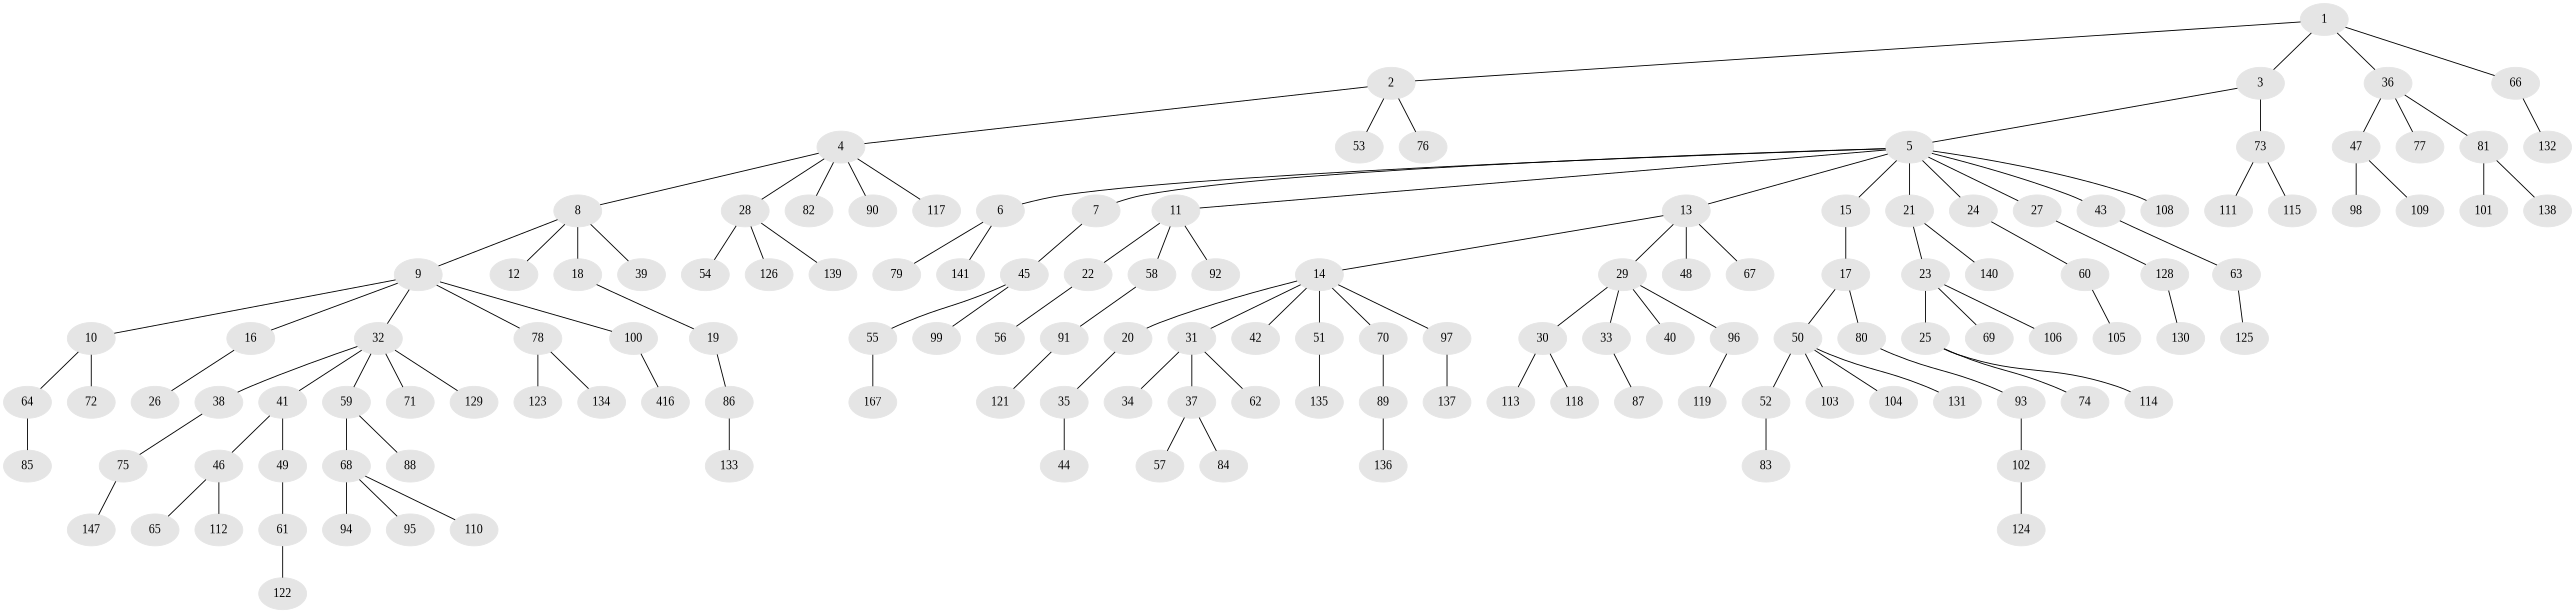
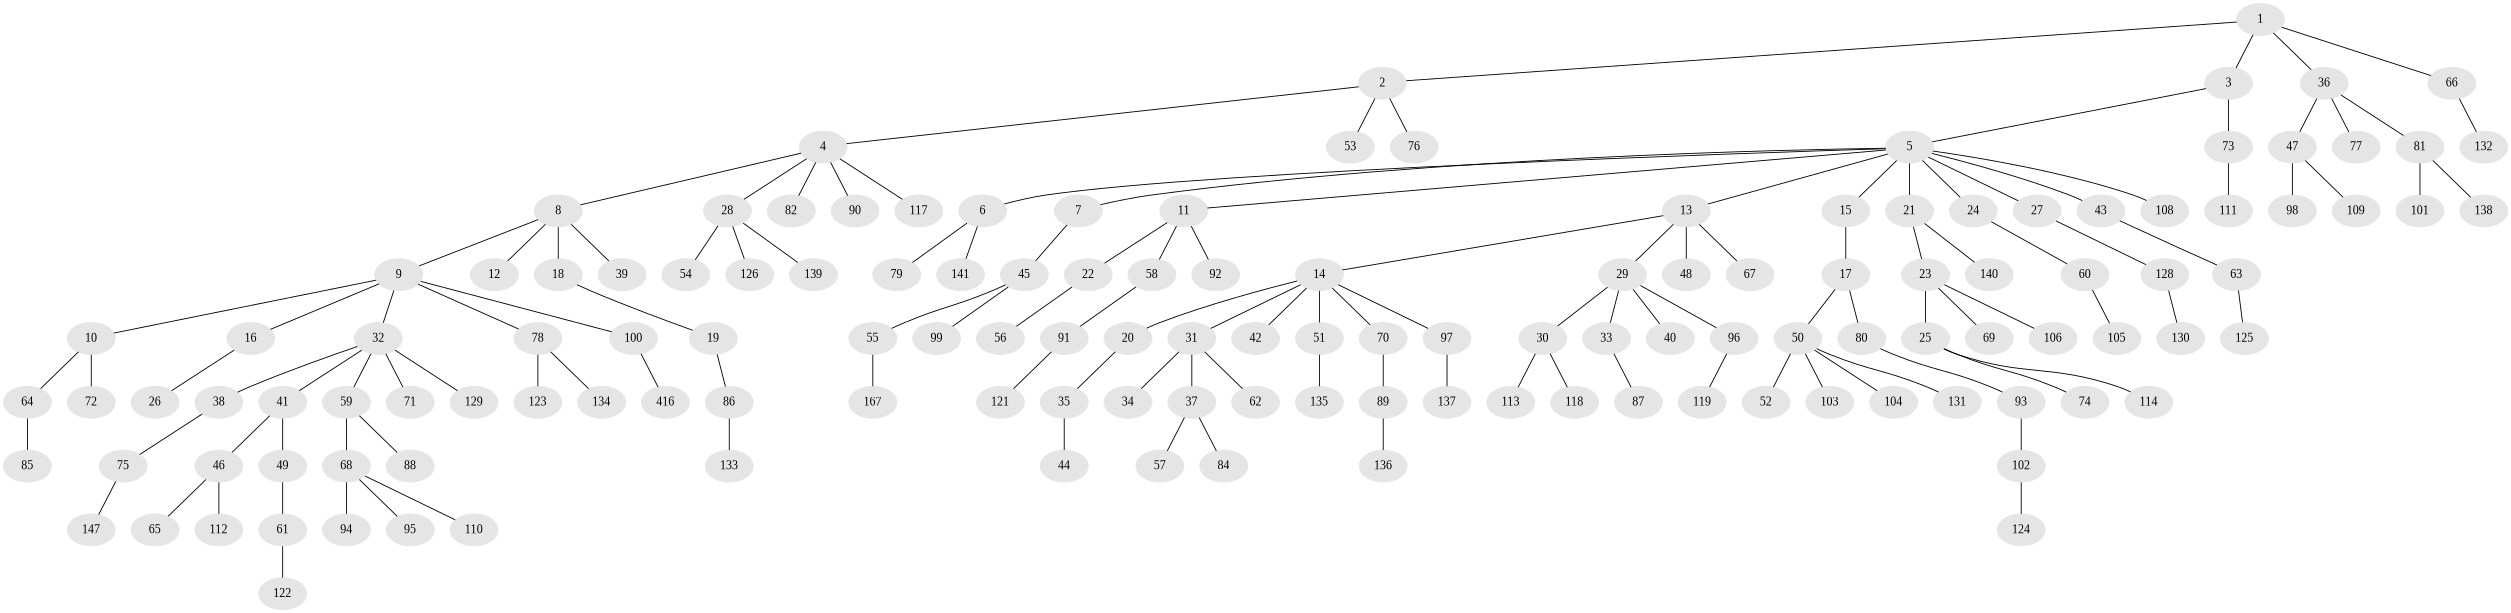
(2292, 211) -> none
(1766, 466) -> none
